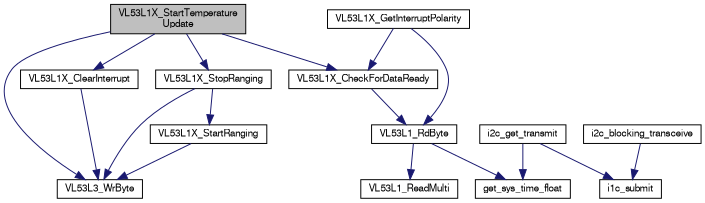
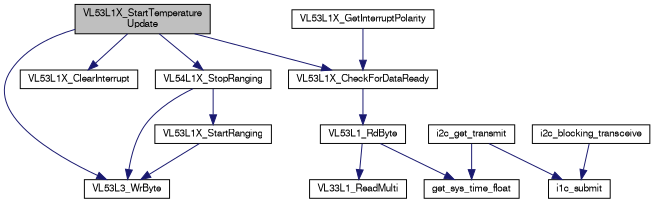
(446, 69) -> none
(213, 79) -> (213, 79)
(89, 129) -> none
(409, 189) -> (358, 189)
